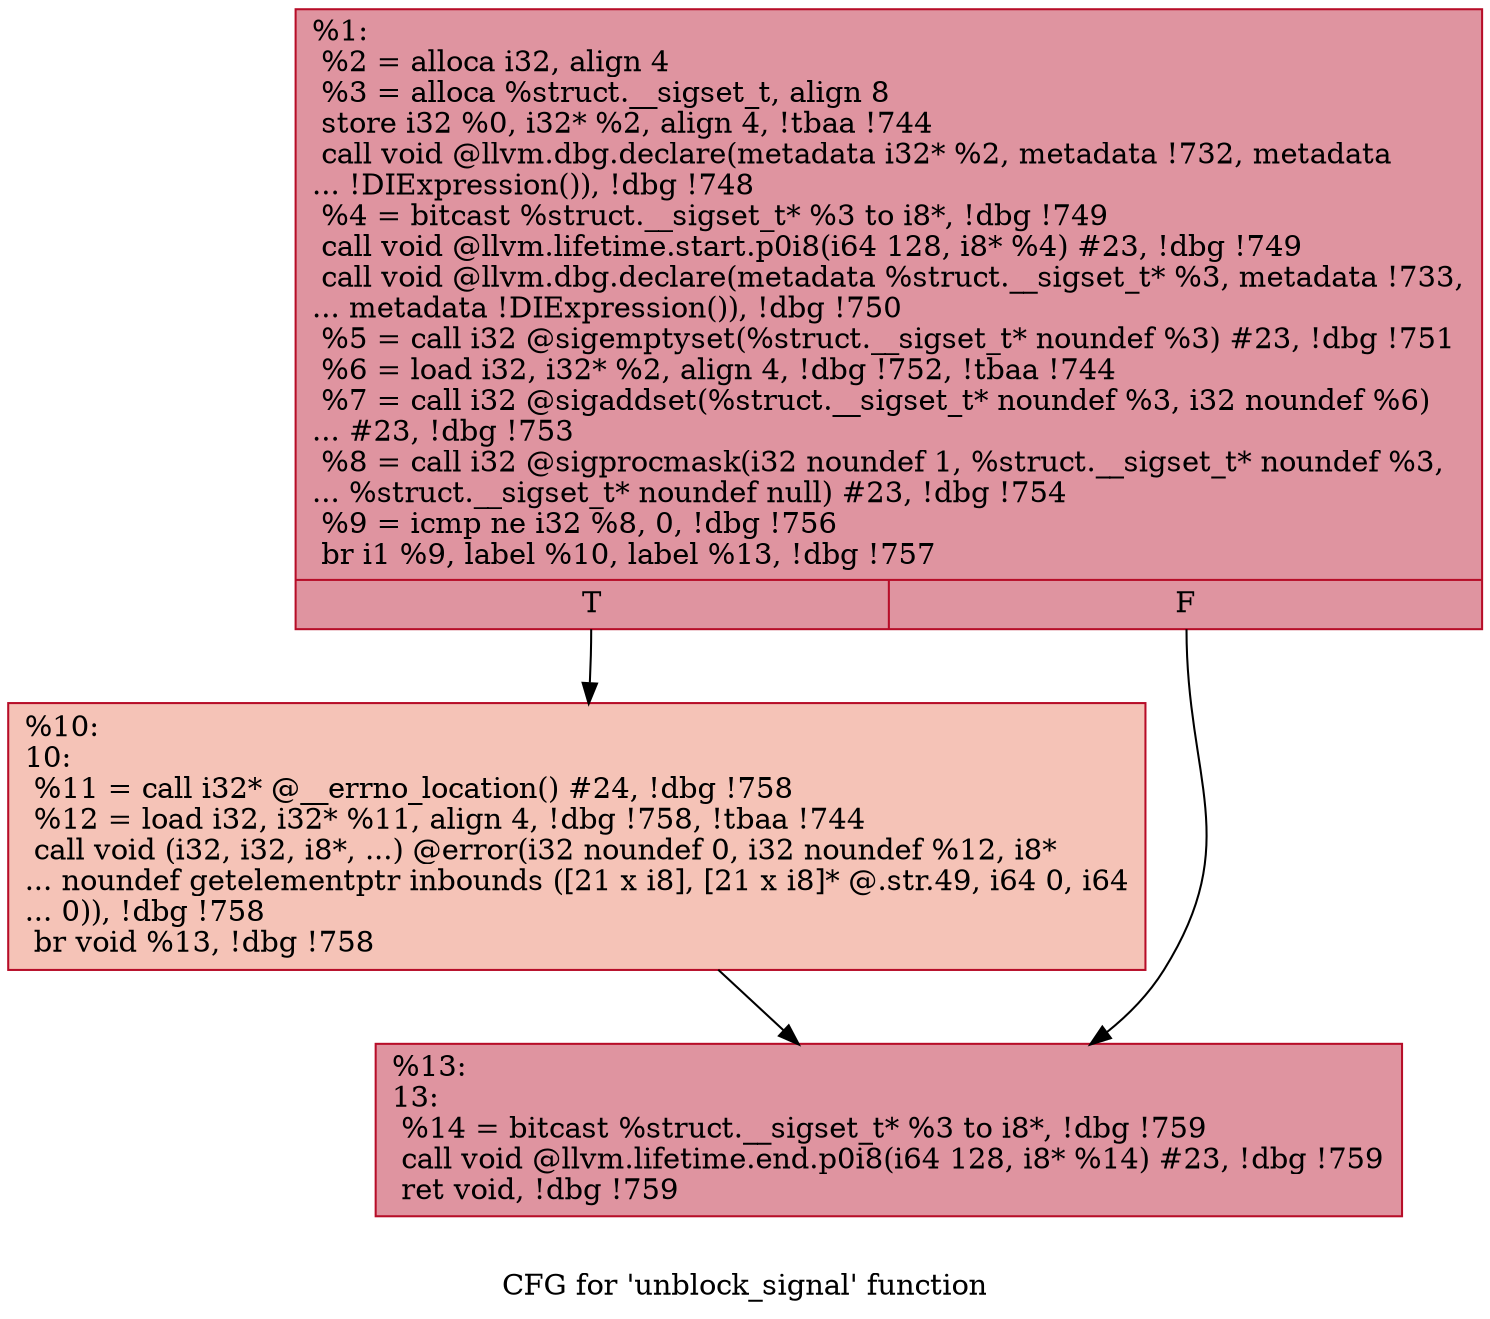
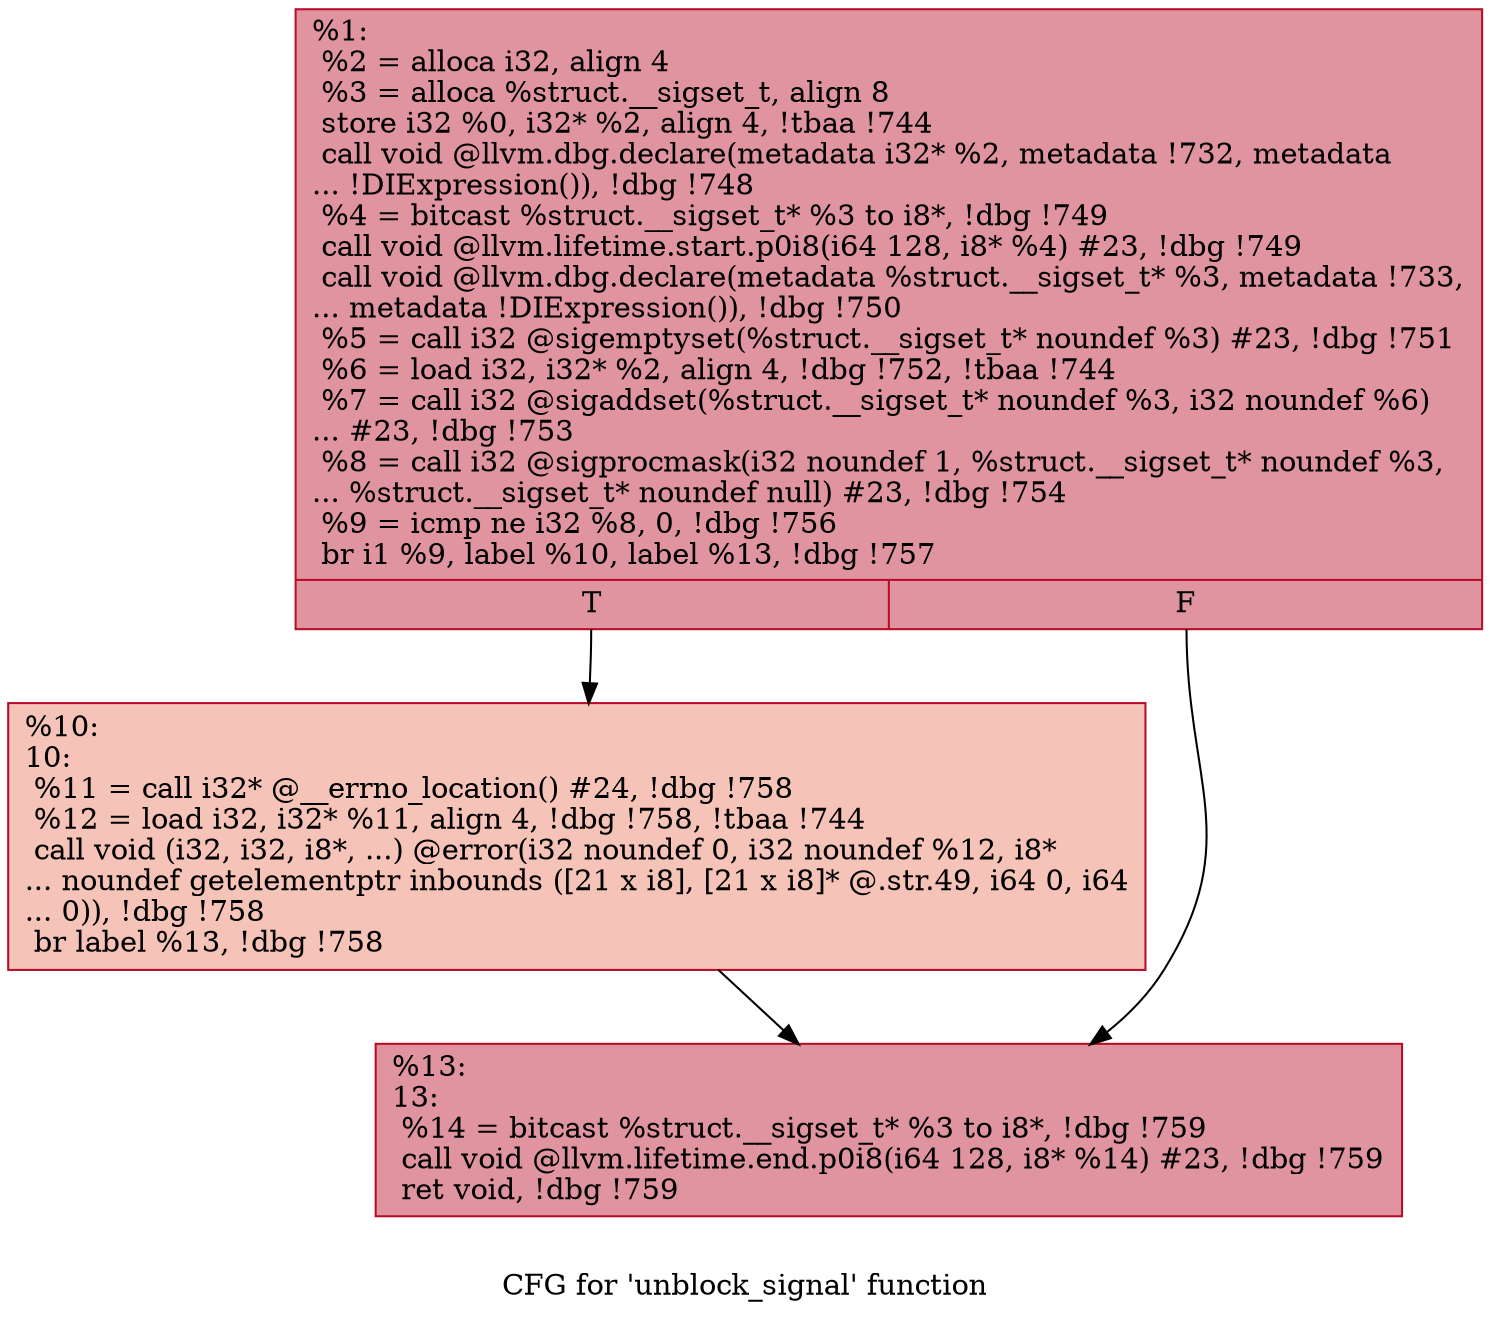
(200, 943) -> (204, 943)
